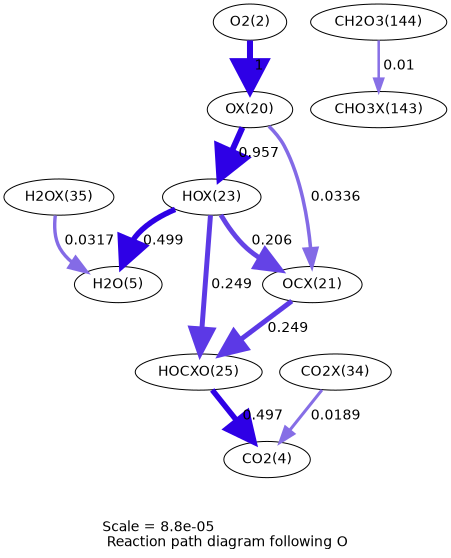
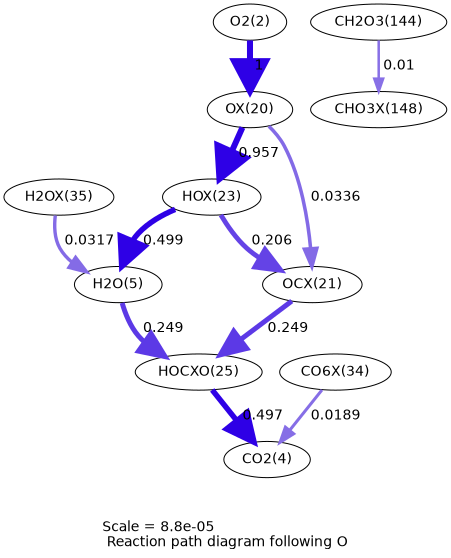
(379, 110) -> (379, 110)
(206, 272) -> (131, 324)
(335, 372) -> (335, 372)
